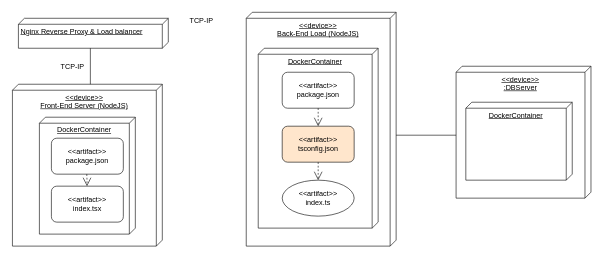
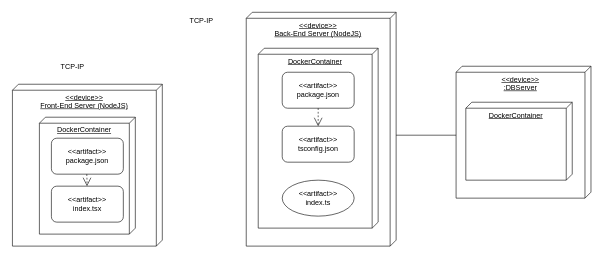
(318, 30) -> (318, 30)
(93, 33) -> none
(90, 66) -> none
(318, 144) -> (318, 144)
(318, 170) -> none
